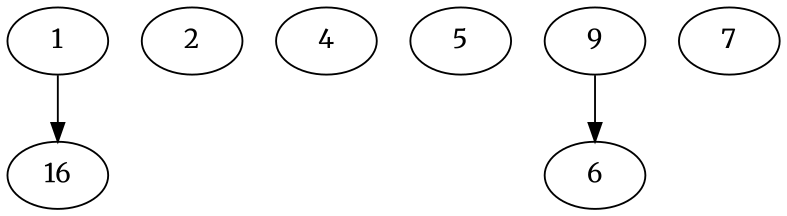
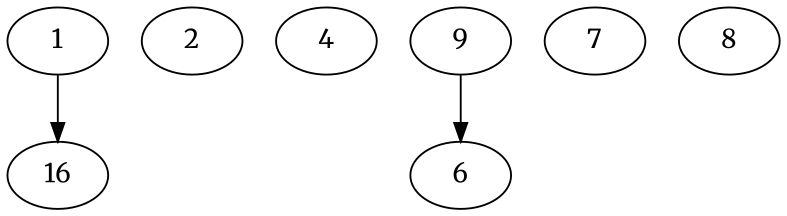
(461, 41) -> none
none -> (729, 41)
